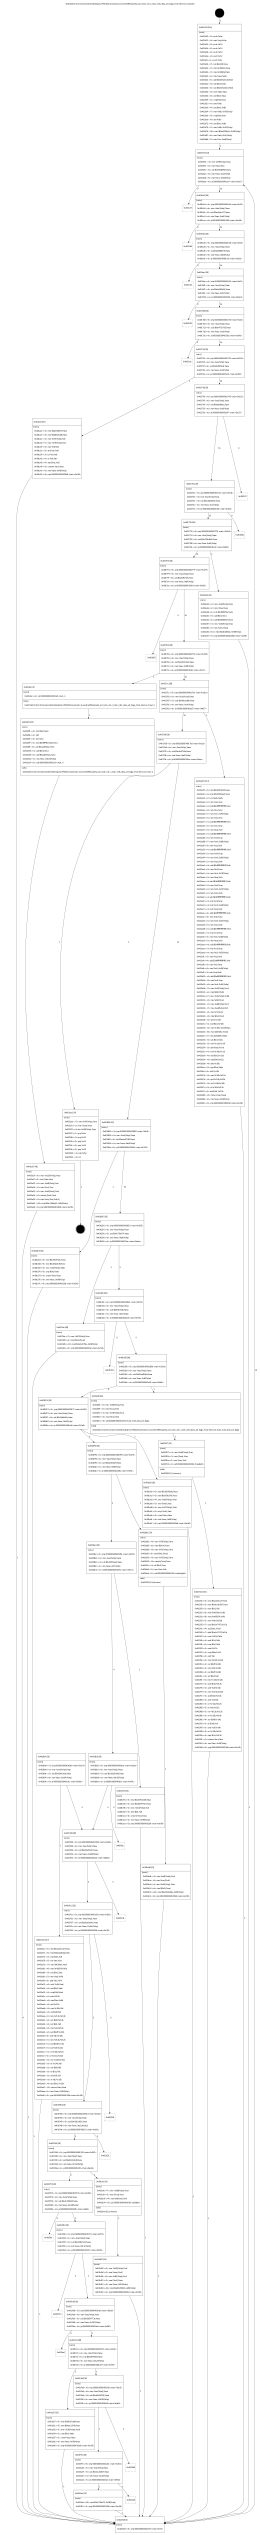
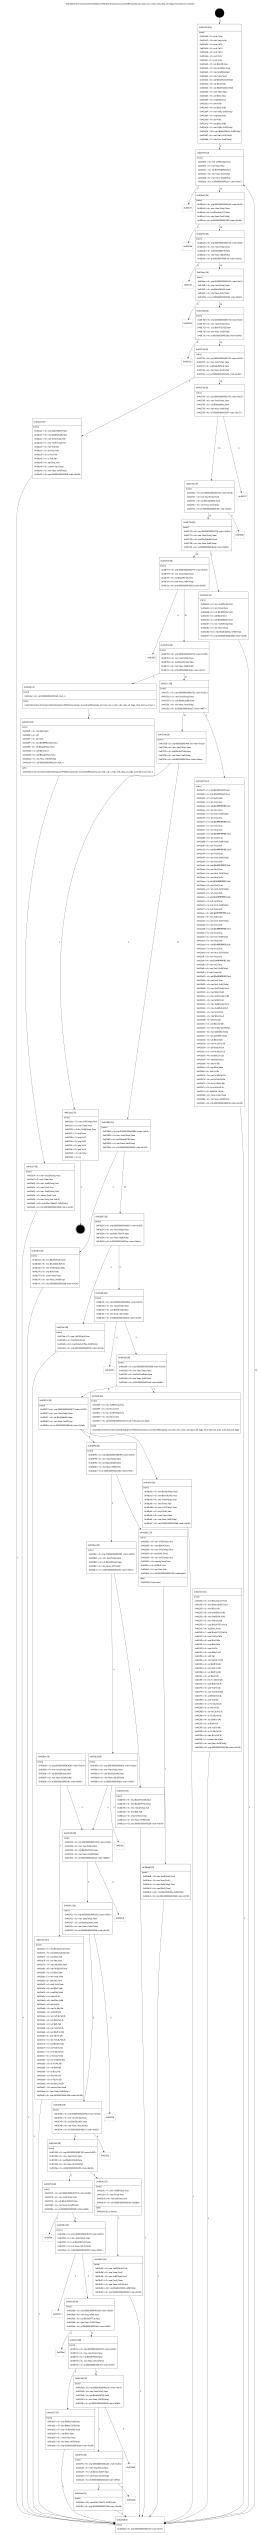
(182, 1459) -> none
